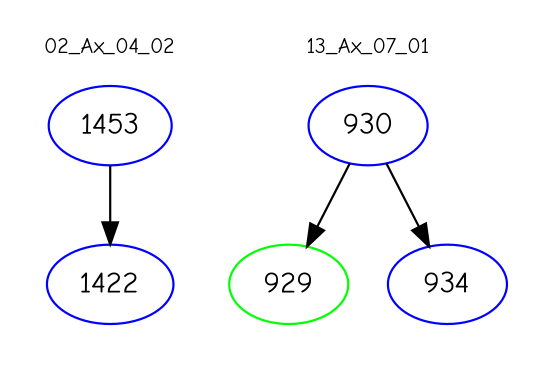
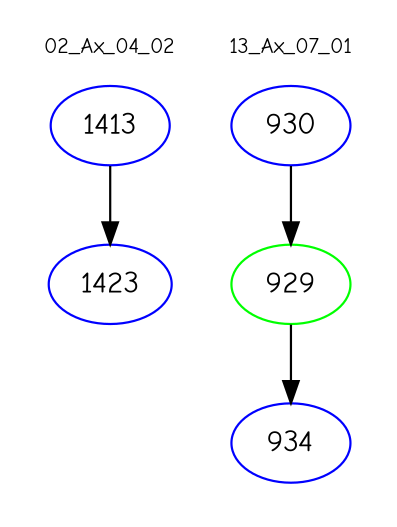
(110, 126) -> (110, 126)
(403, 195) -> (291, 353)
(110, 284) -> (110, 284)
